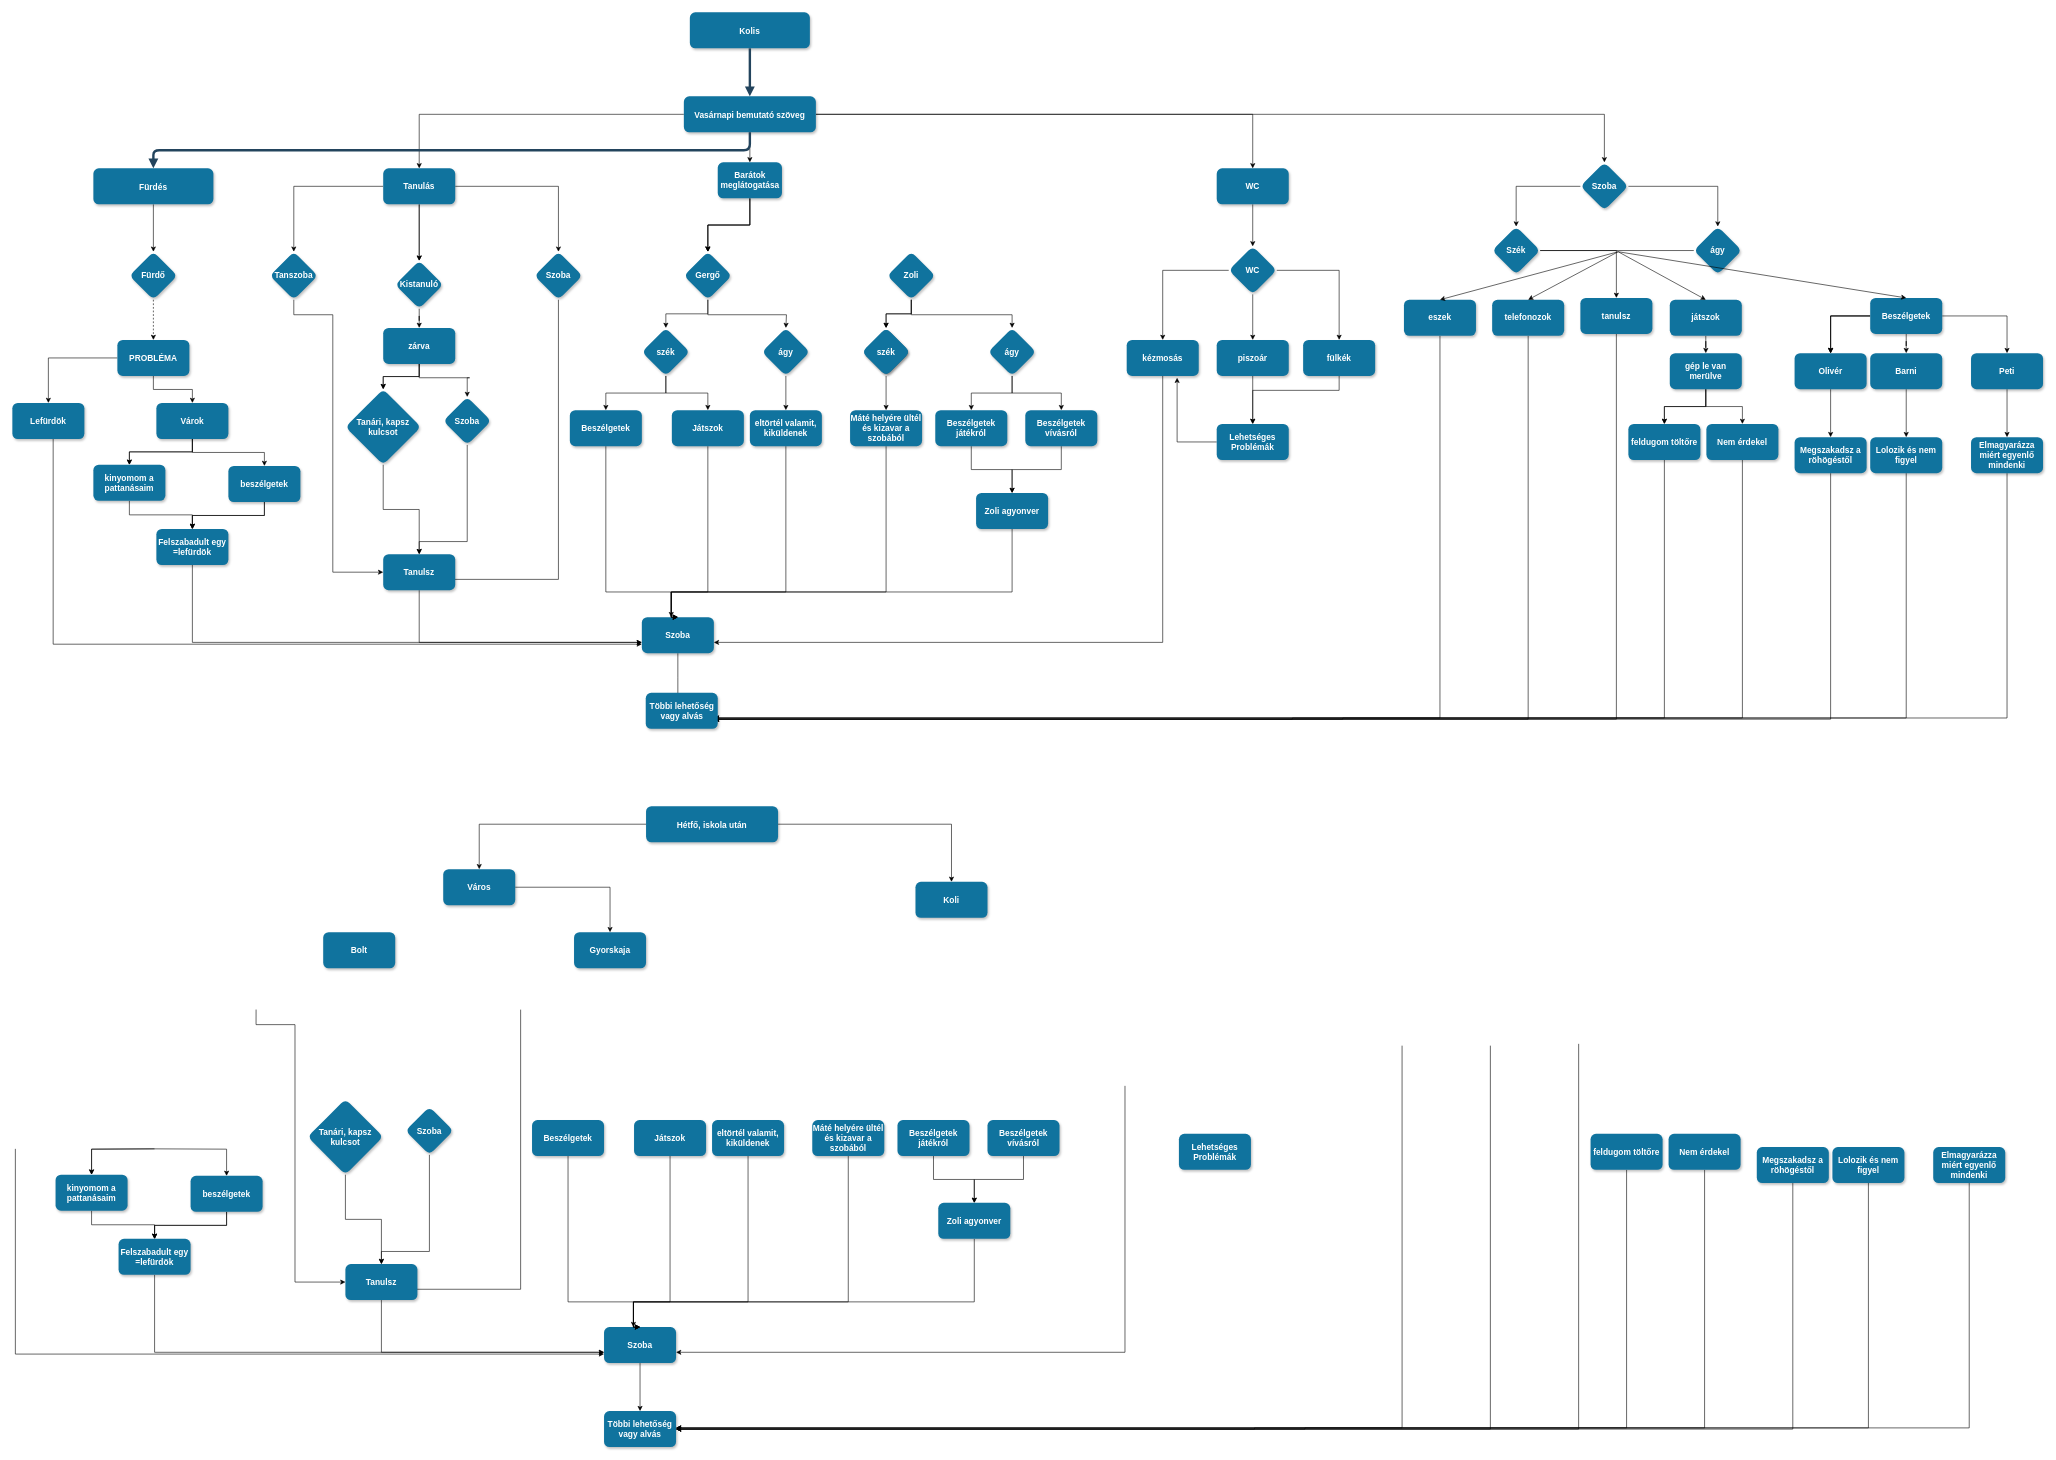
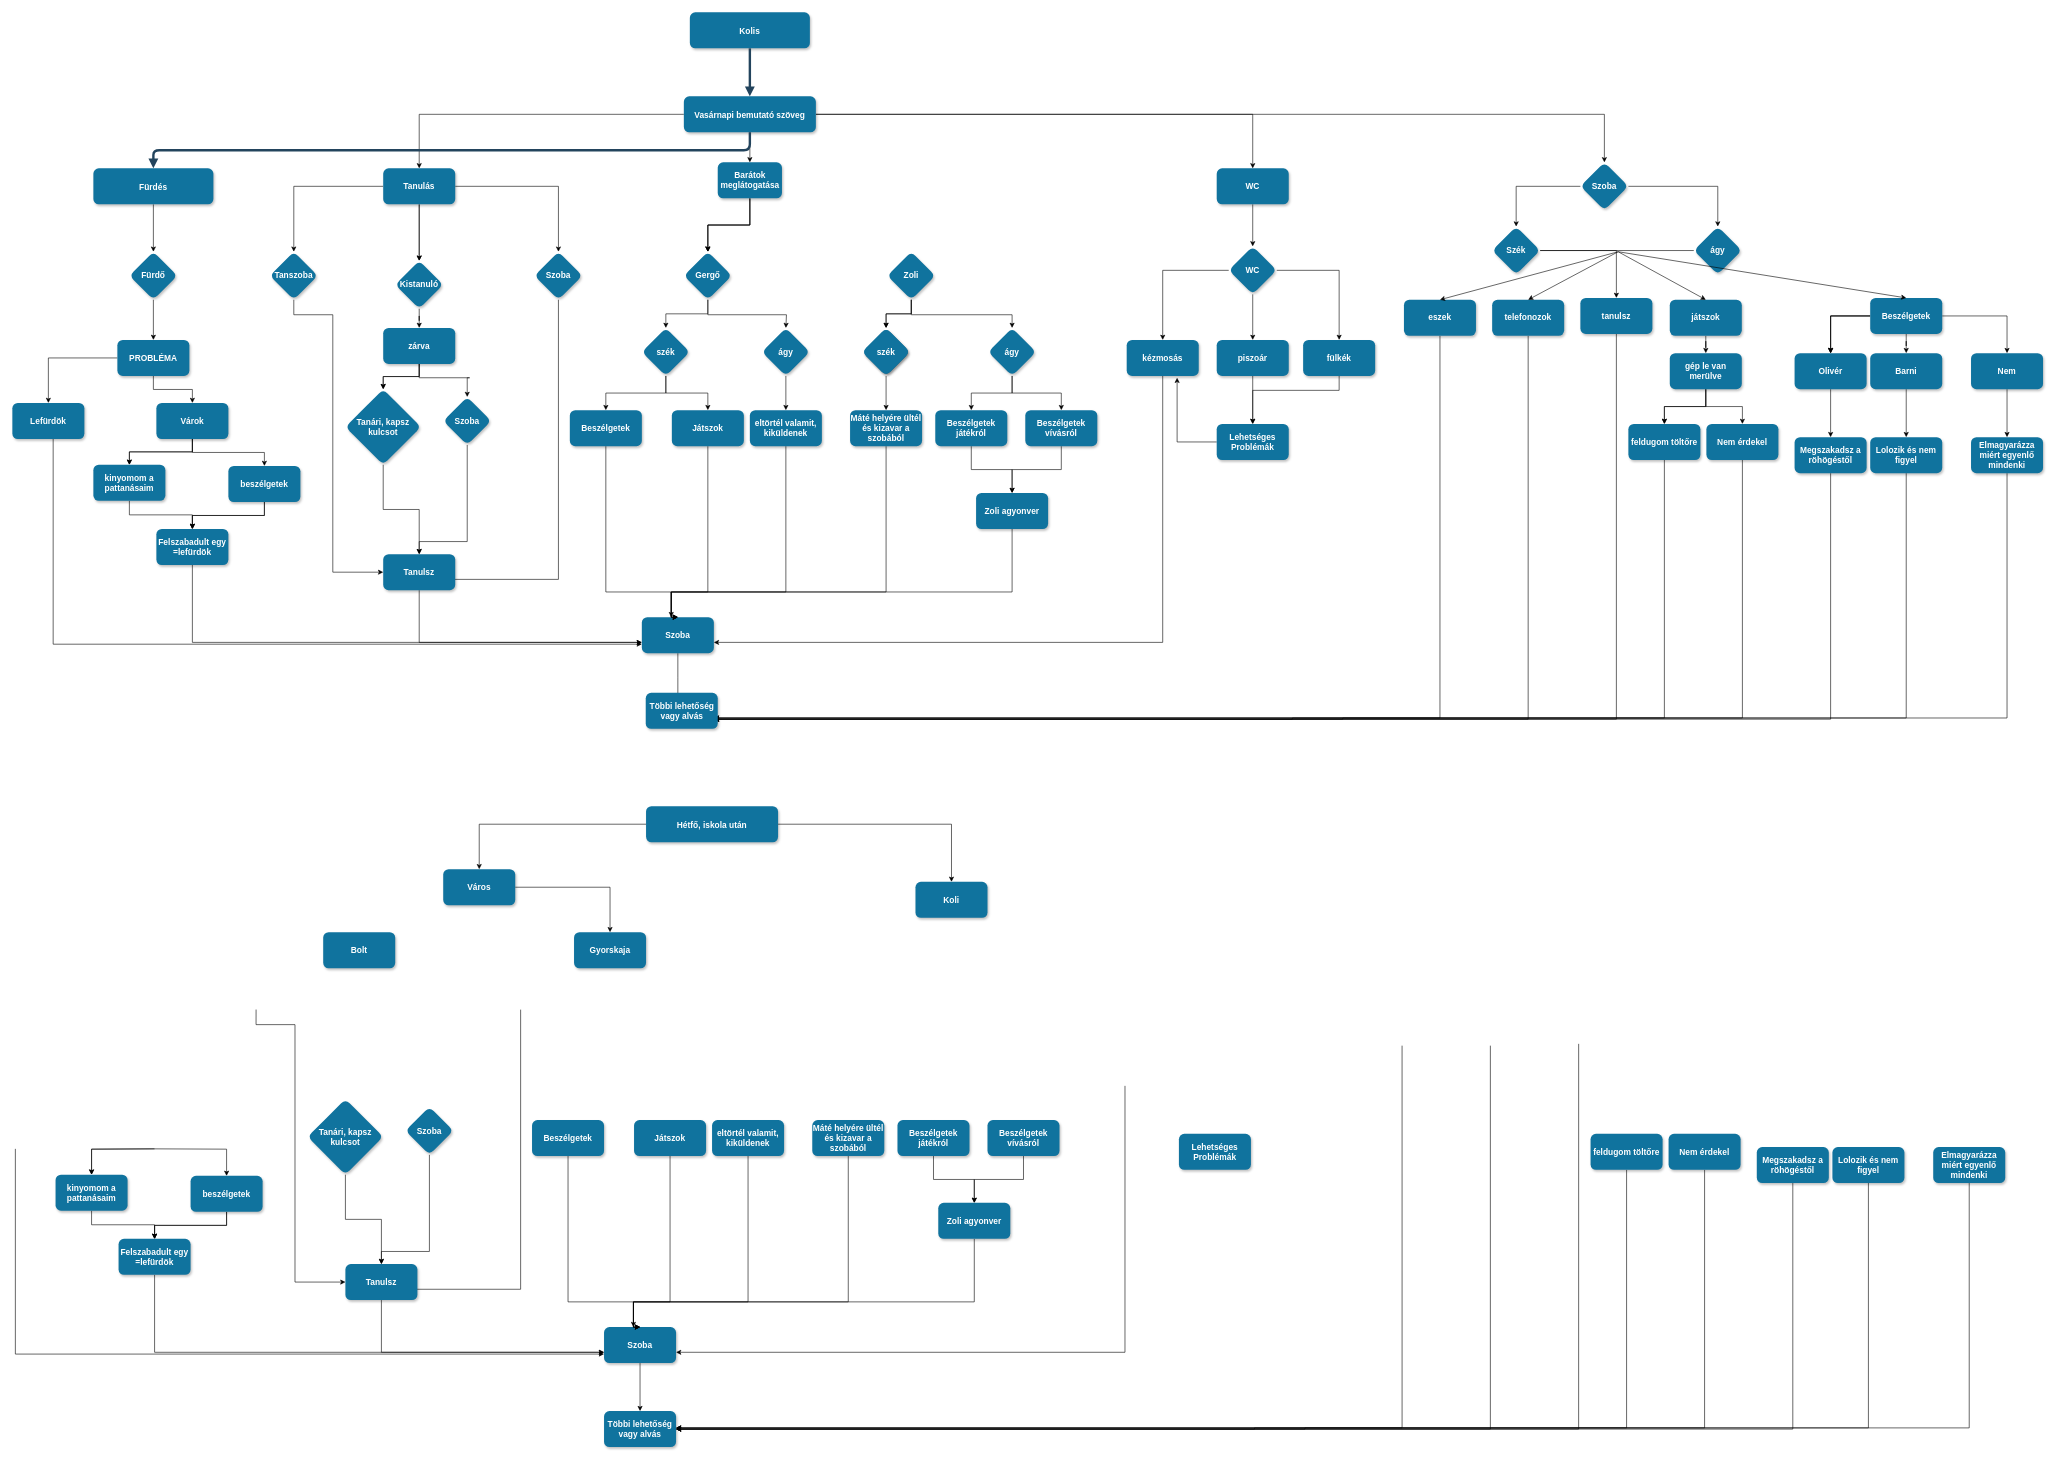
(153, 318) -> (153, 318)
(2007, 371) -> (2007, 371)
